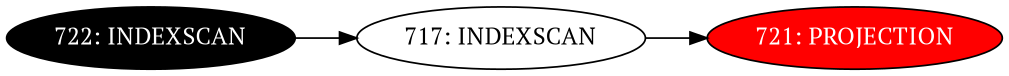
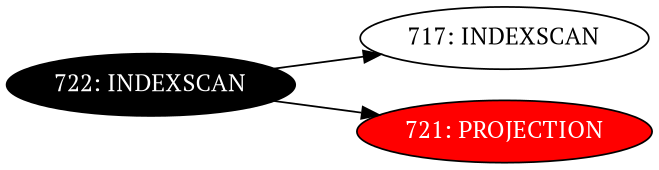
(668, 38) -> (318, 107)
